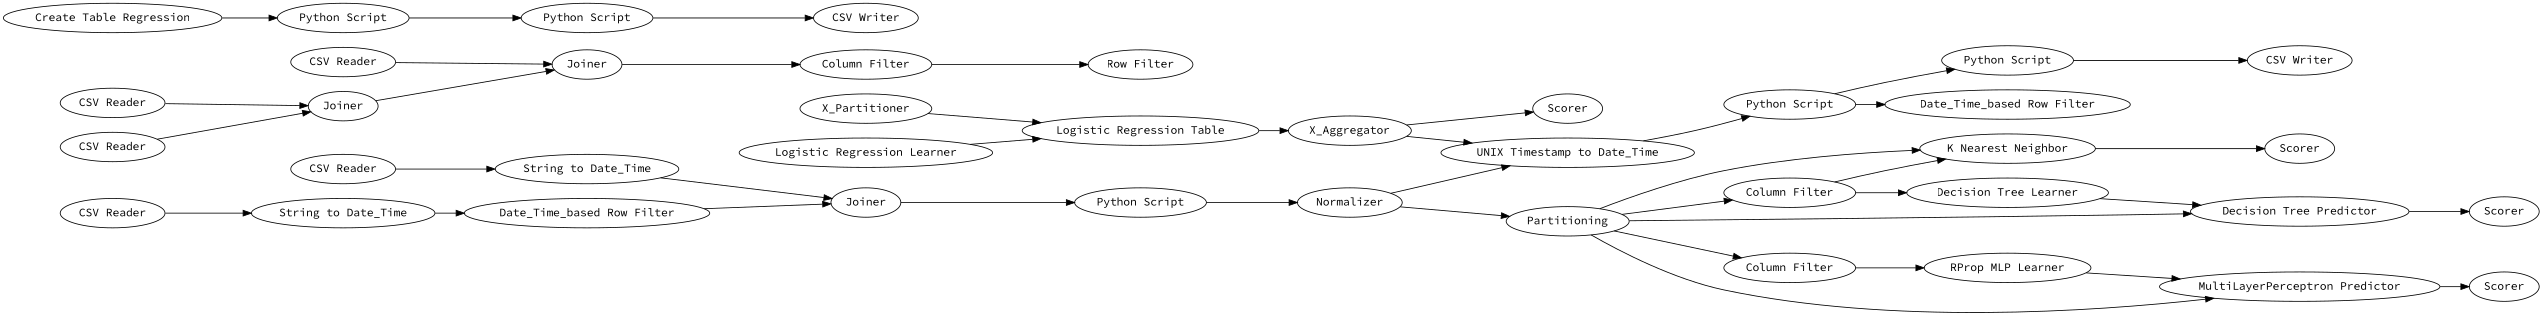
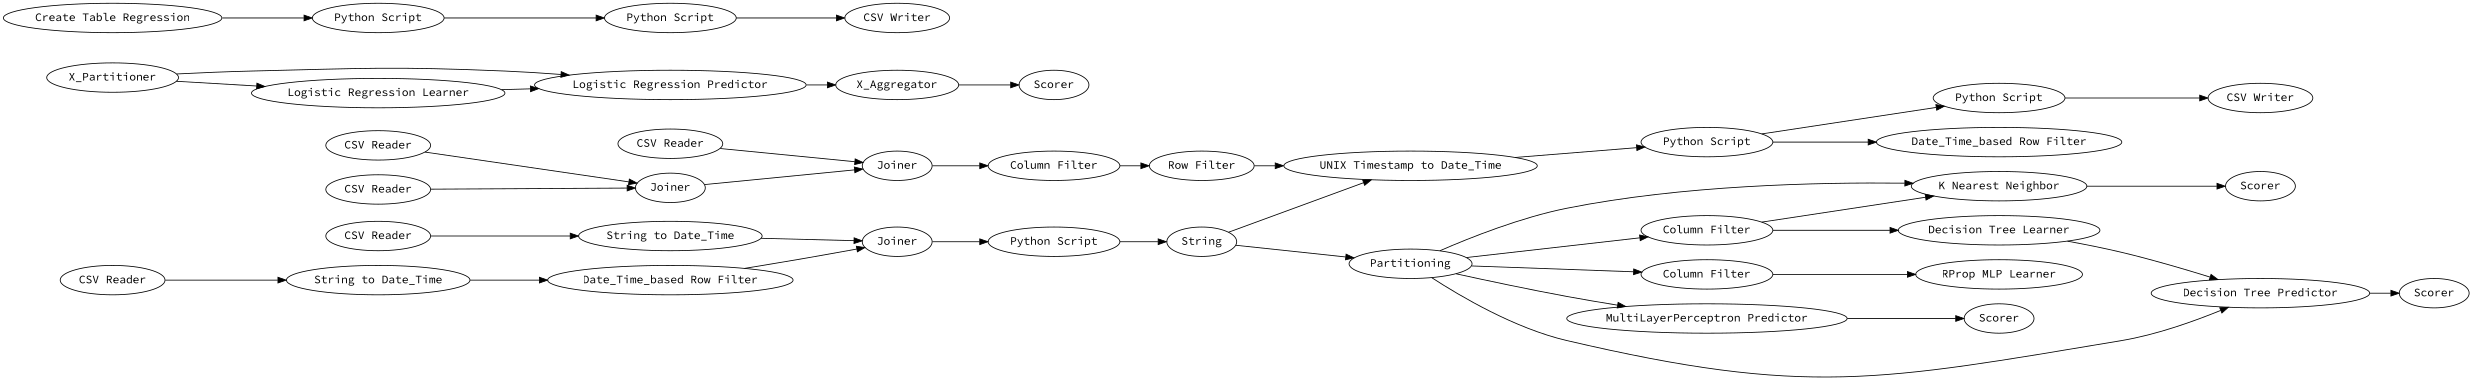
none -> (217, 84)
(1140, 131) -> (670, 85)
(1435, 139) -> (1265, 166)
(1350, 203) -> (1202, 242)
(2129, 276) -> none
